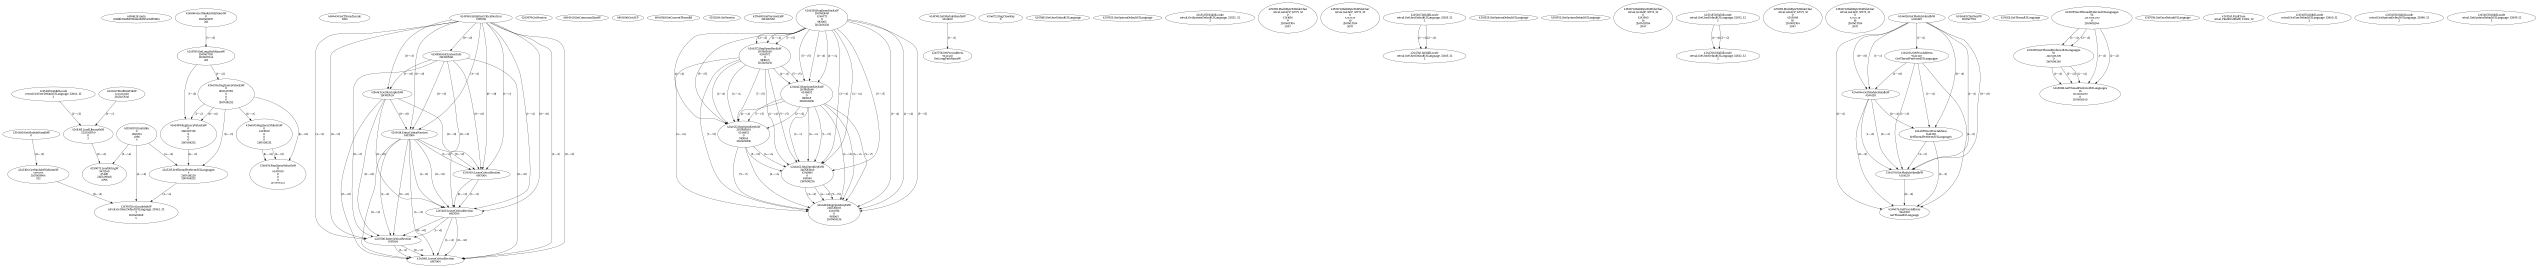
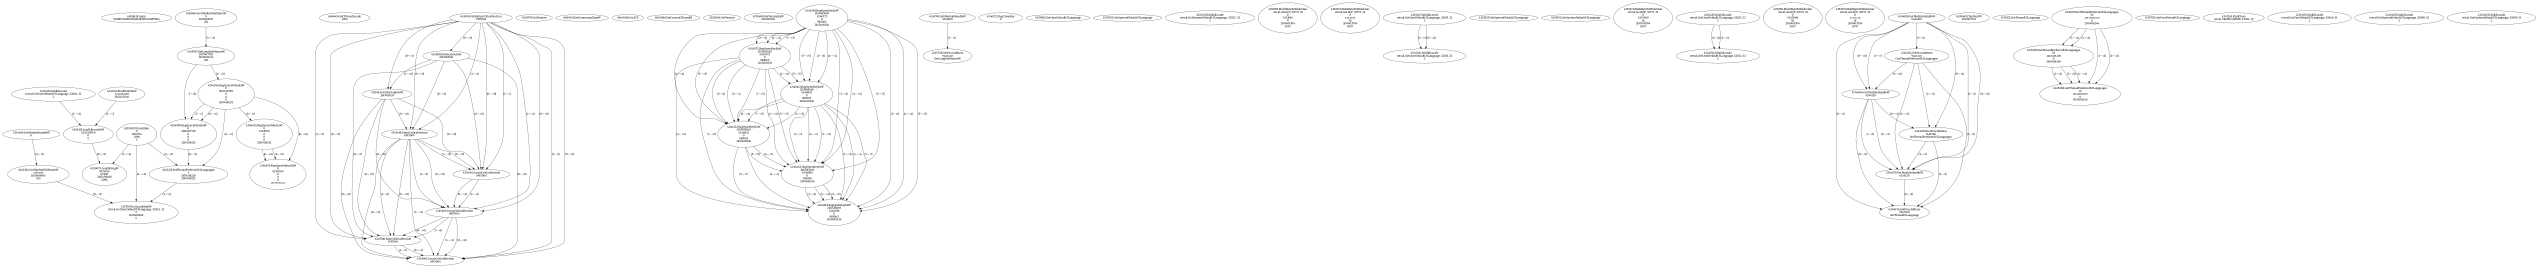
(459, 135) -> none
